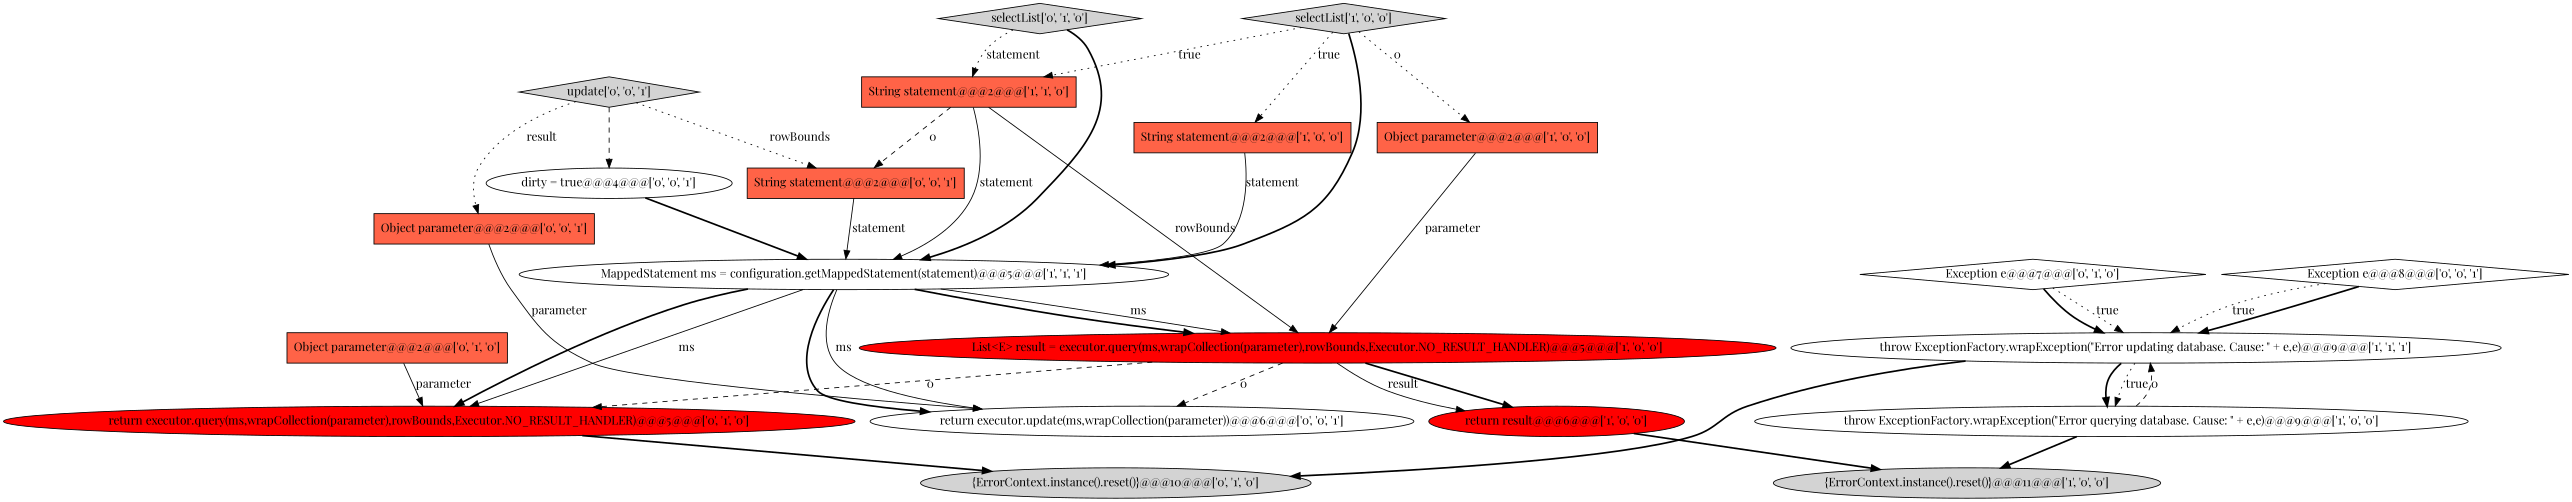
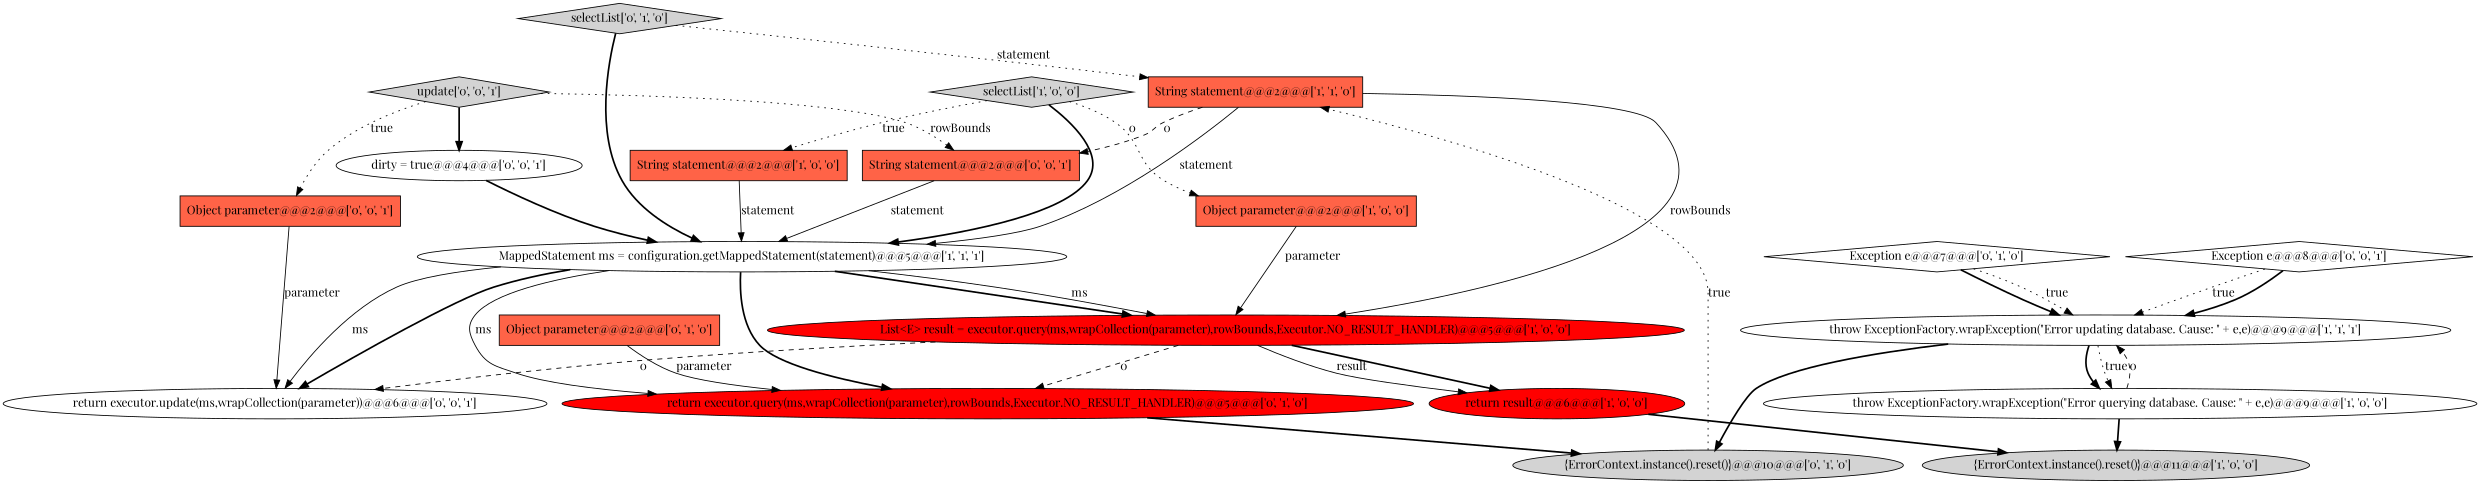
(1177, 51) -> (1610, 201)
(609, 133) -> (459, 125)
(542, 138) -> (382, 129)
